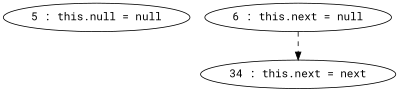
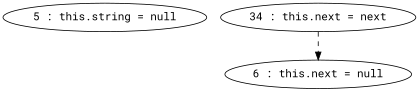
(97, 17) -> (105, 17)
(298, 42) -> (318, 42)
